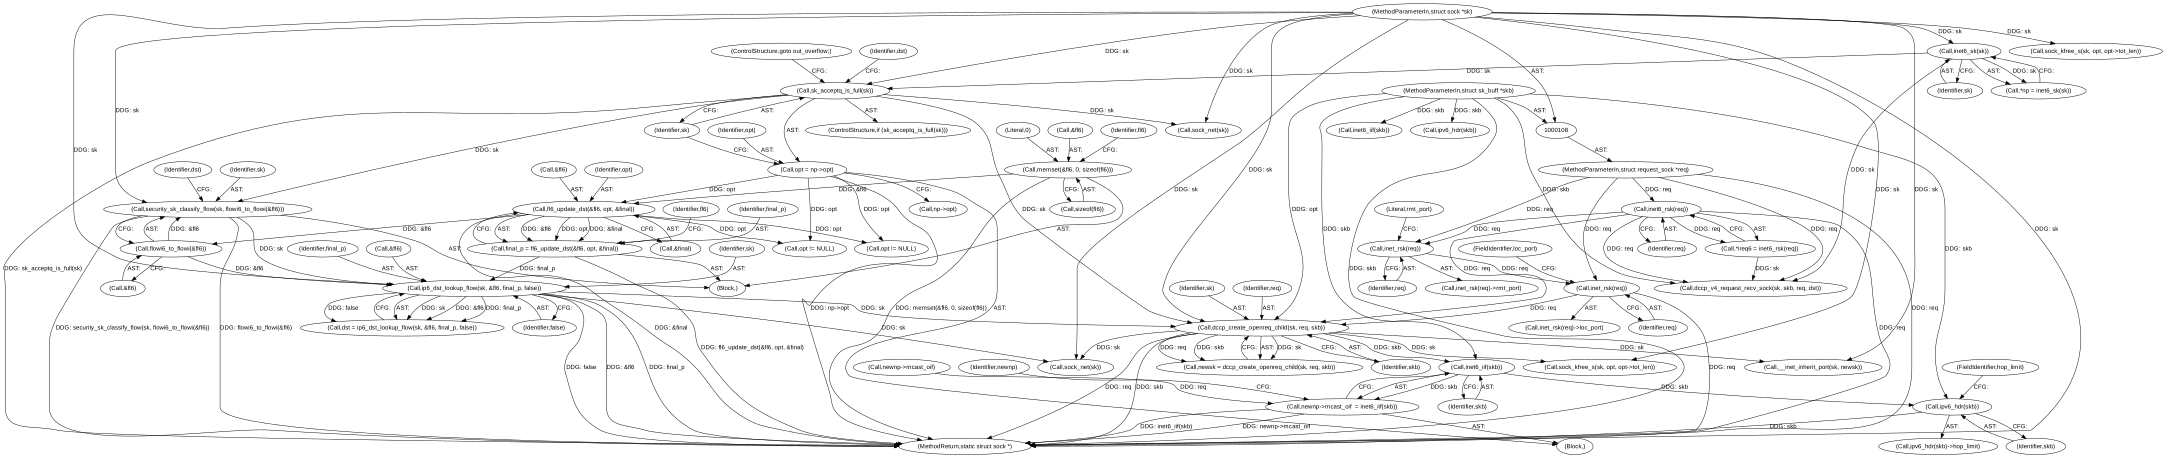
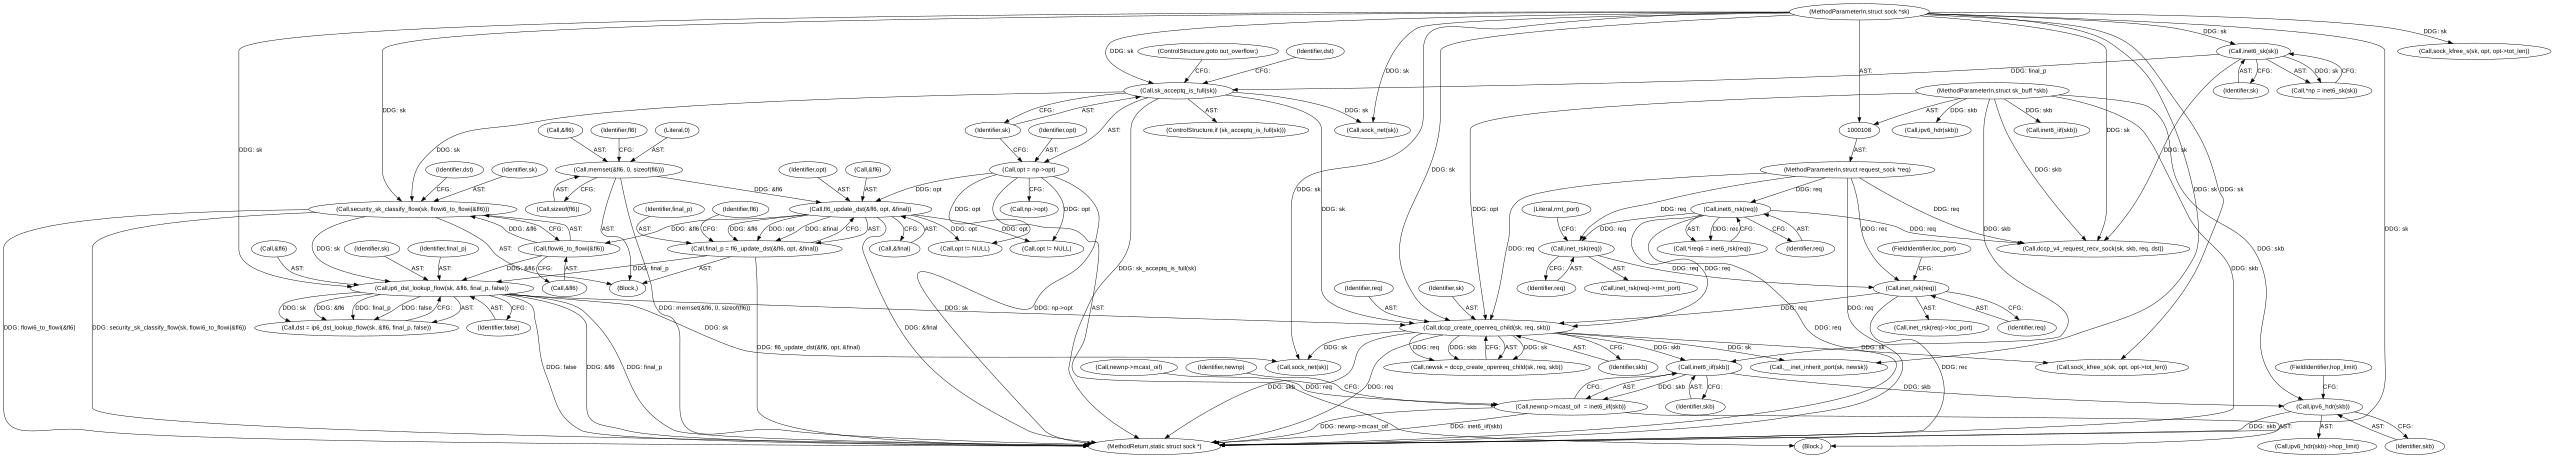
(1479, 71) -> (2029, 71)
none -> (1582, 186)
(1756, 266) -> (2105, 48)
